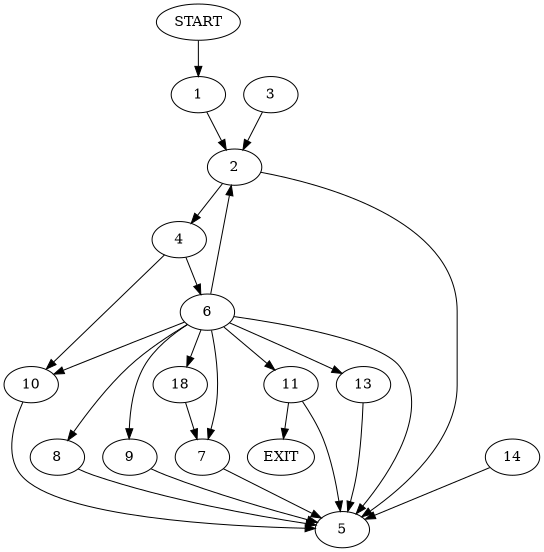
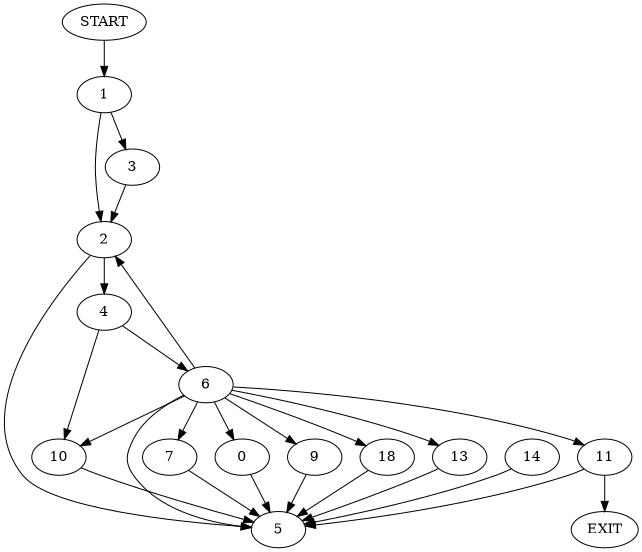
none -> (116, 126)
(190, 416) -> (337, 491)
(57, 457) -> (242, 457)
